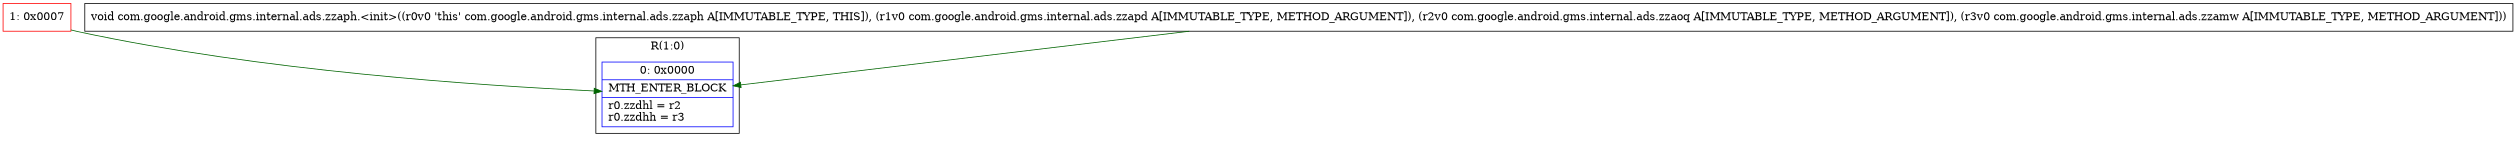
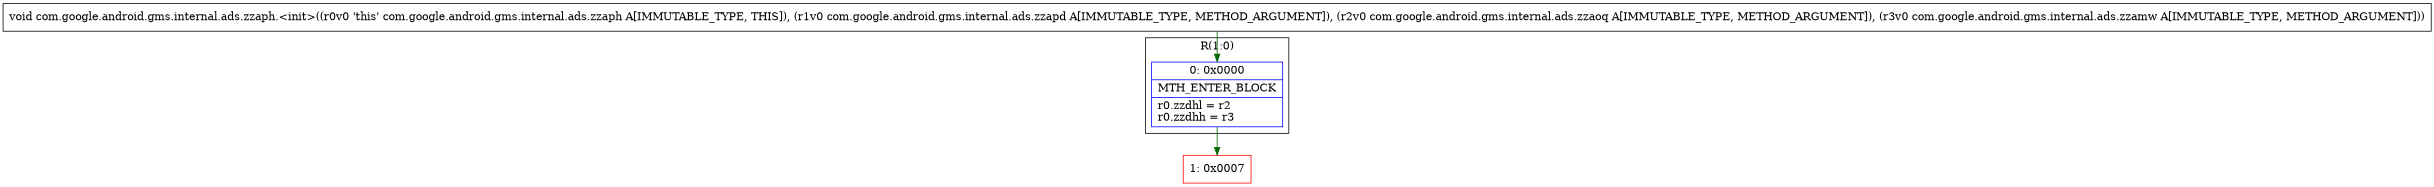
(331, 71) -> (1217, 138)
